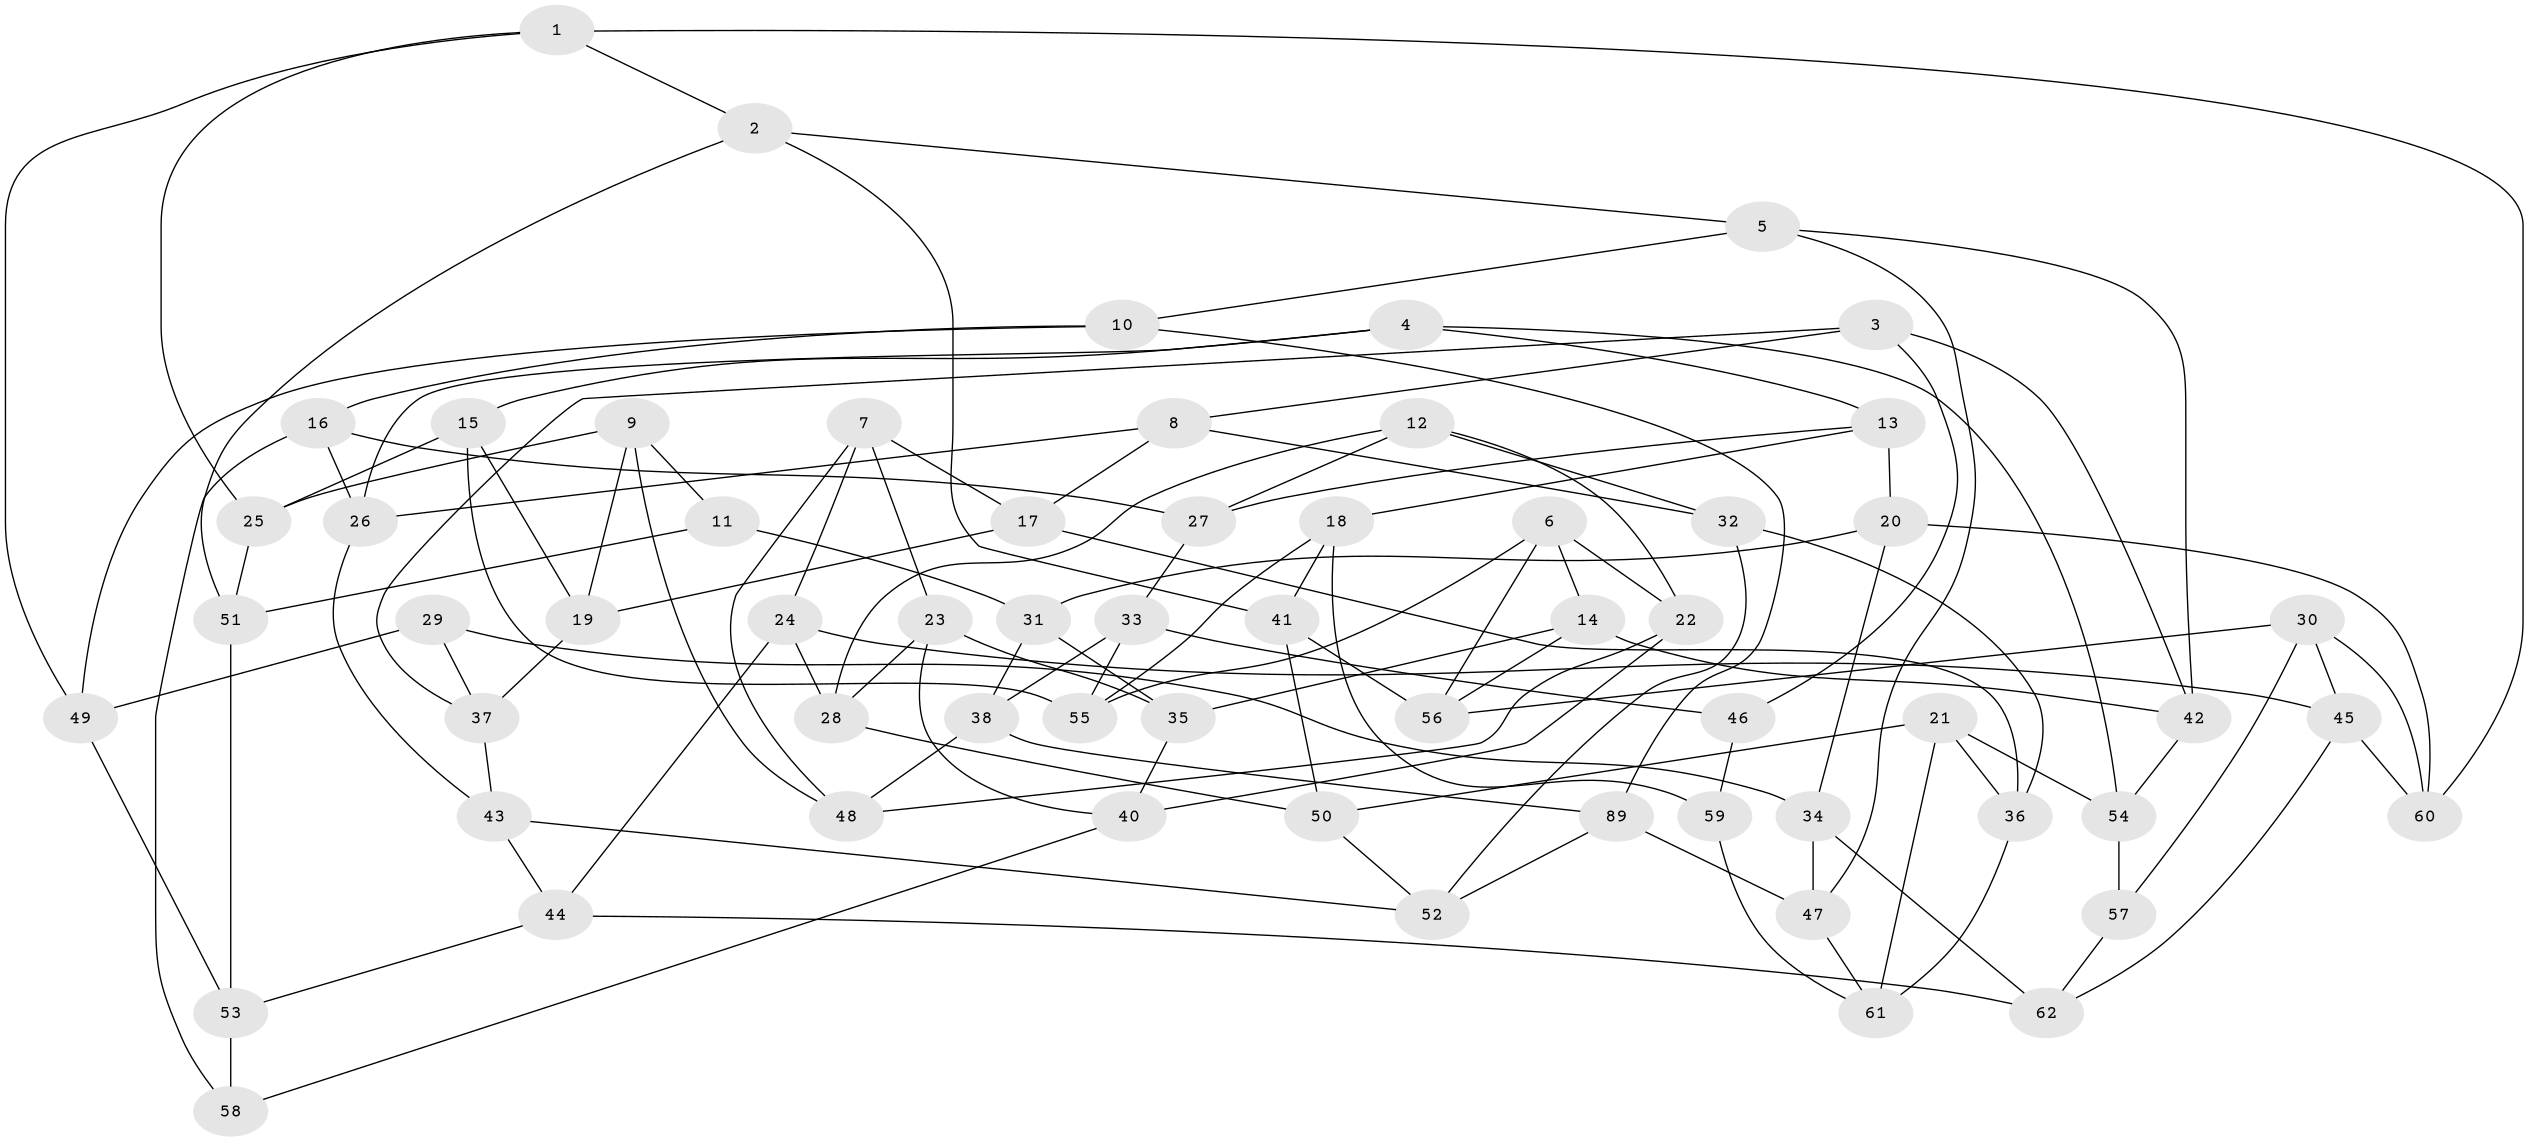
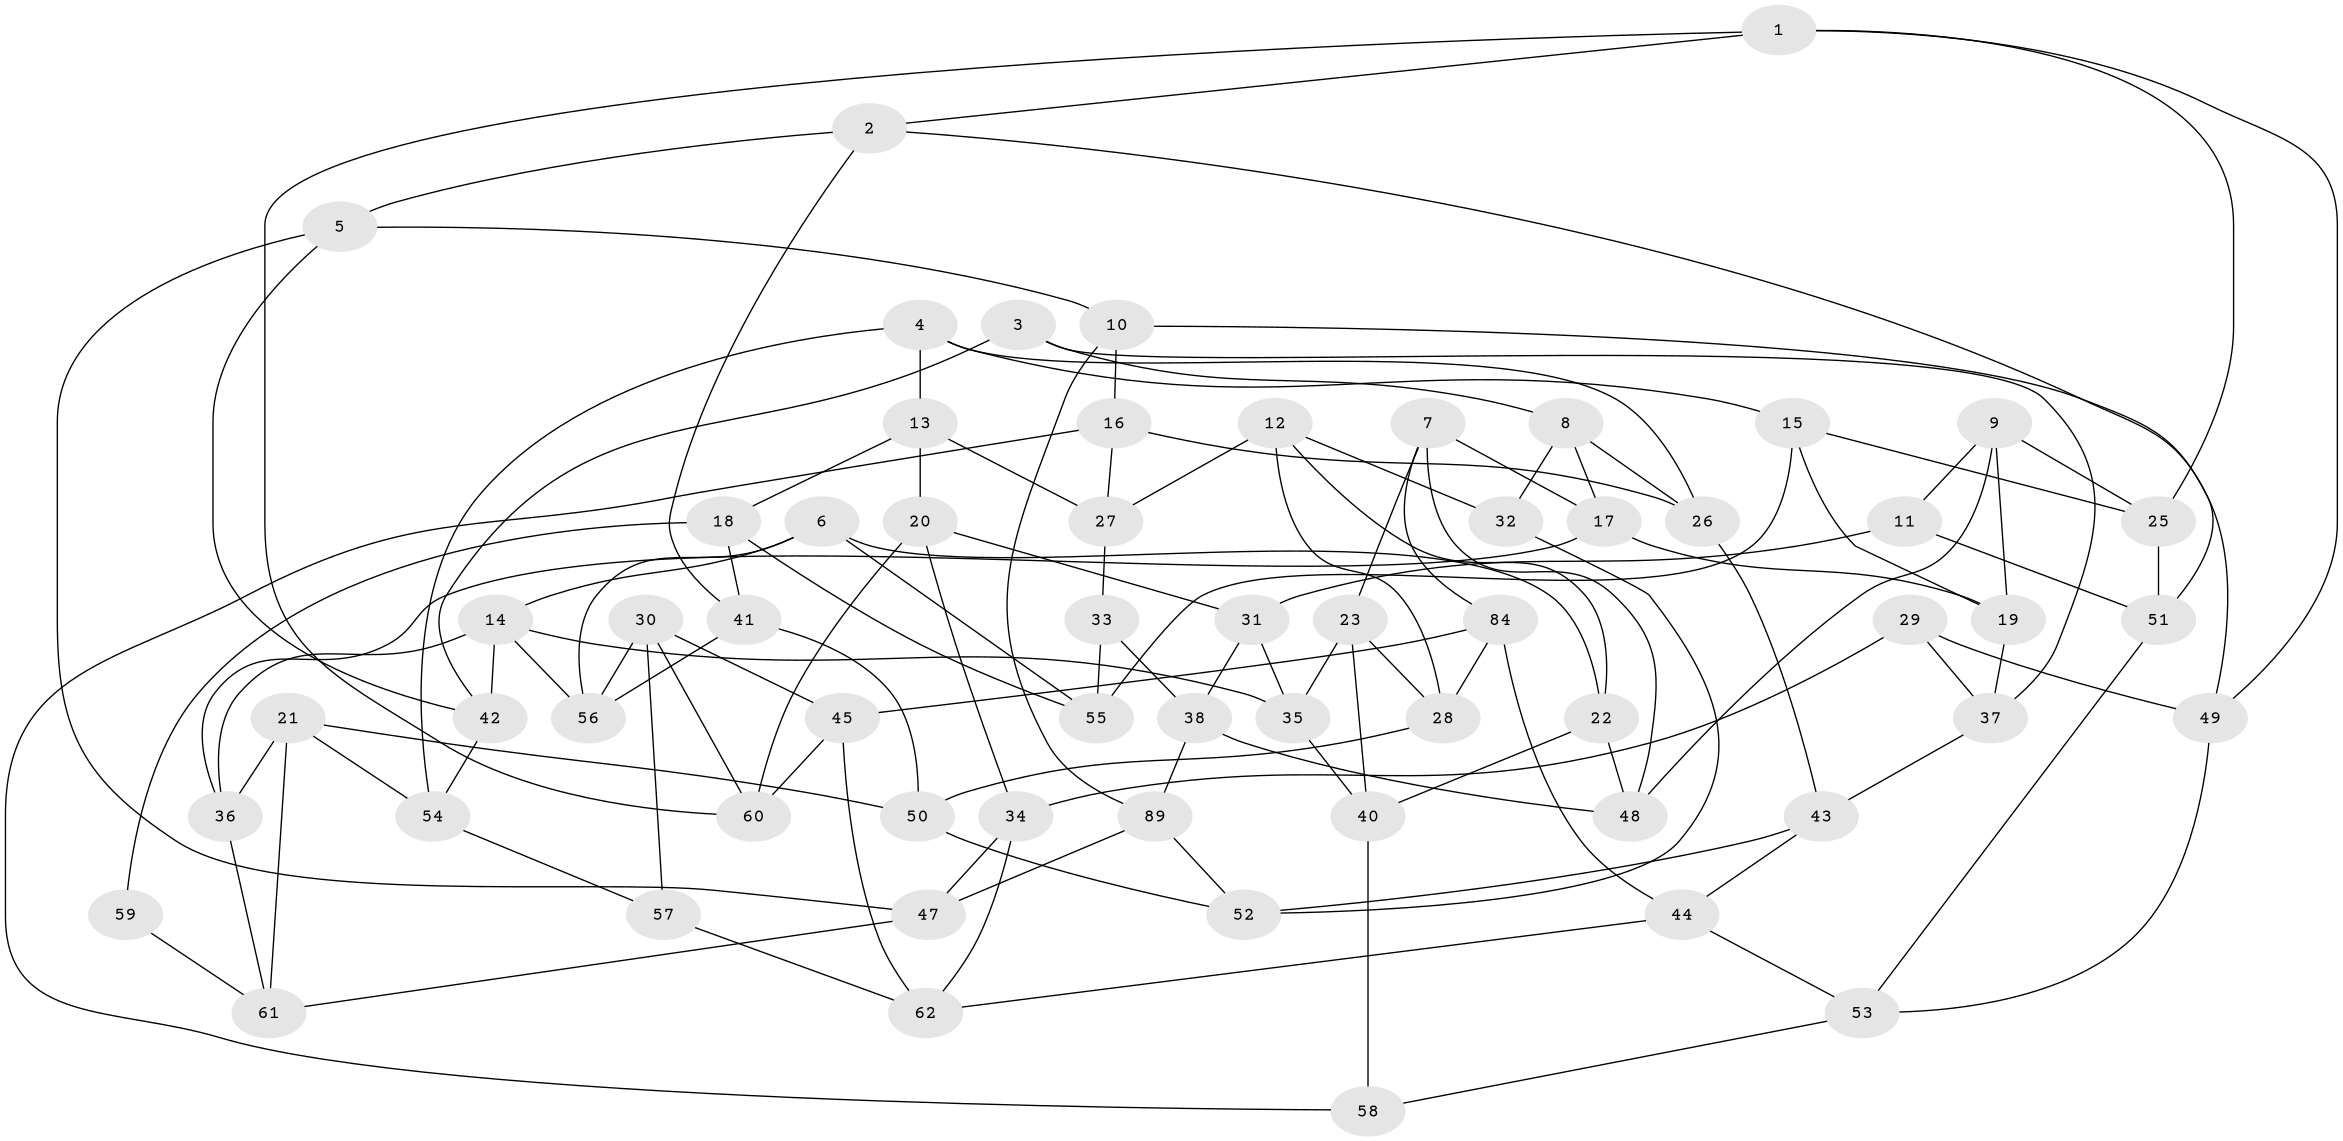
(1958, 615) -> (265, 671)
(785, 620) -> (1500, 620)
(1738, 718) -> none
